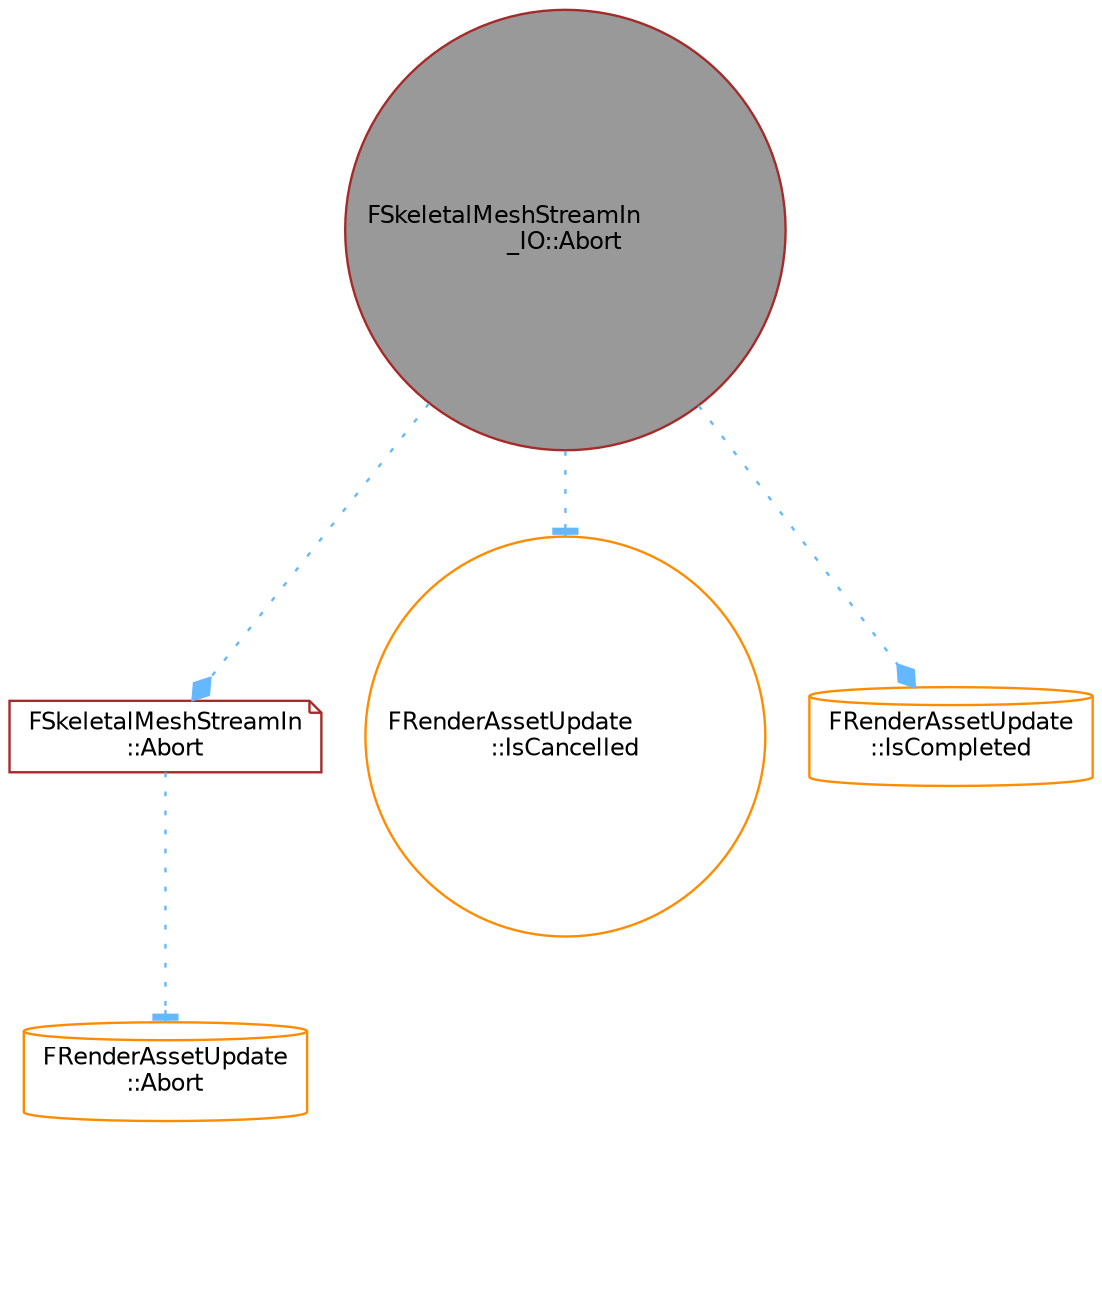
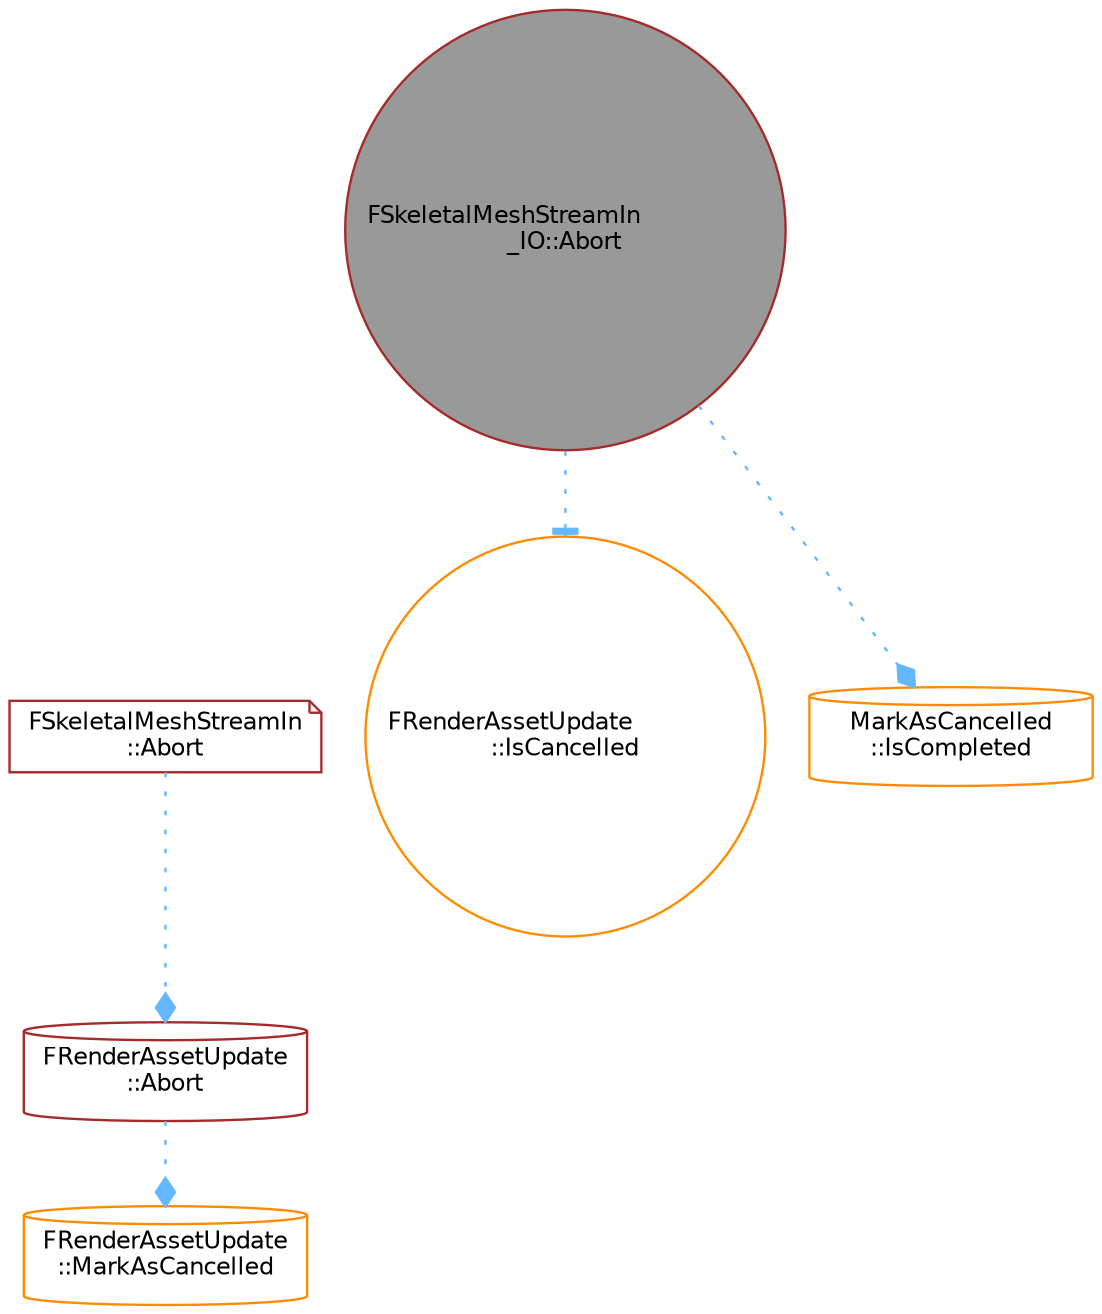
(320, 540) -> none
(951, 737) -> (951, 737)
(165, 891) -> (165, 891)
(165, 1072) -> (165, 1072)
none -> (165, 1256)
